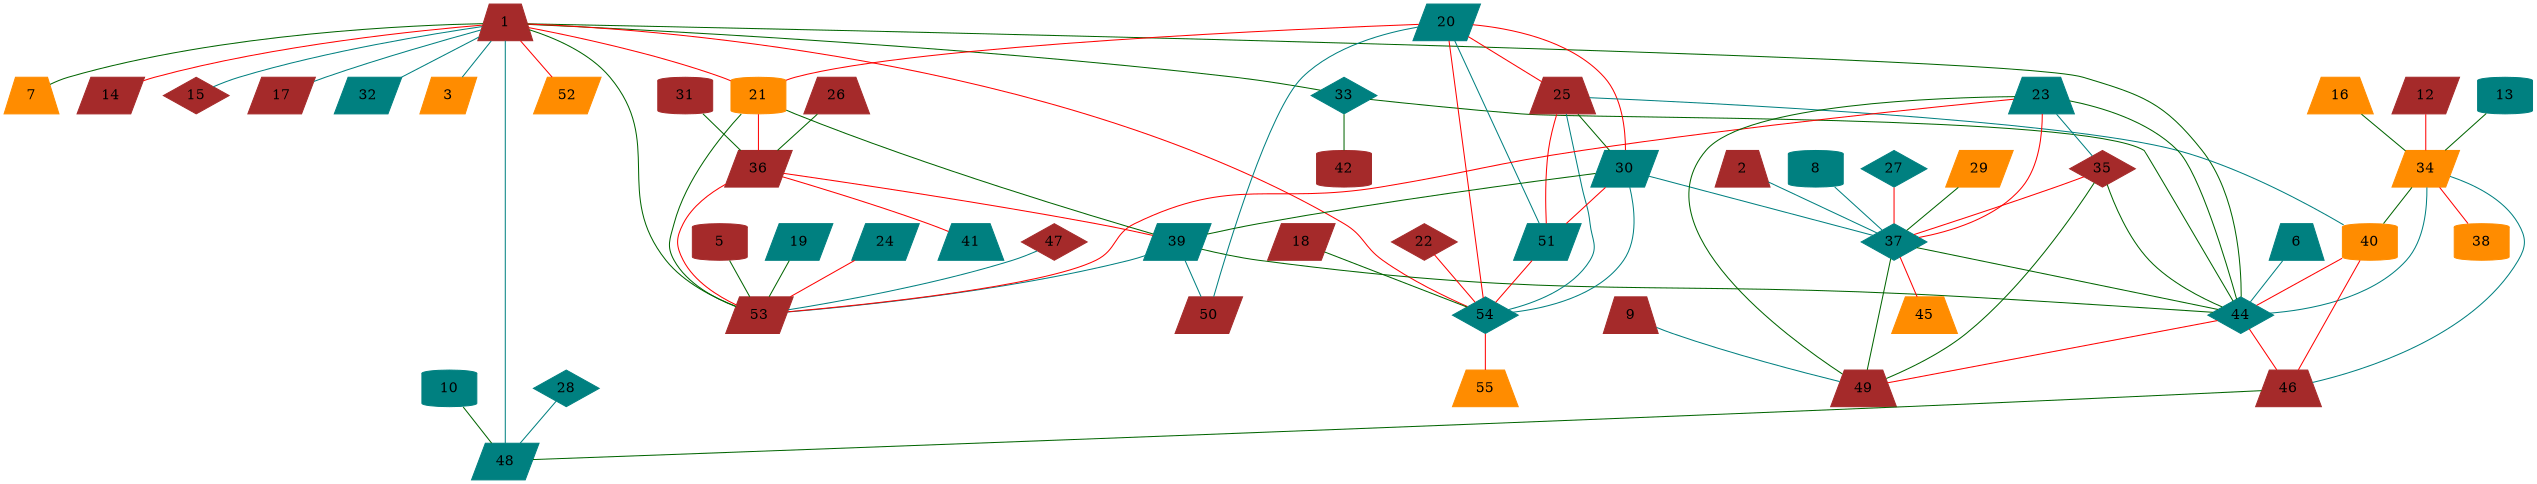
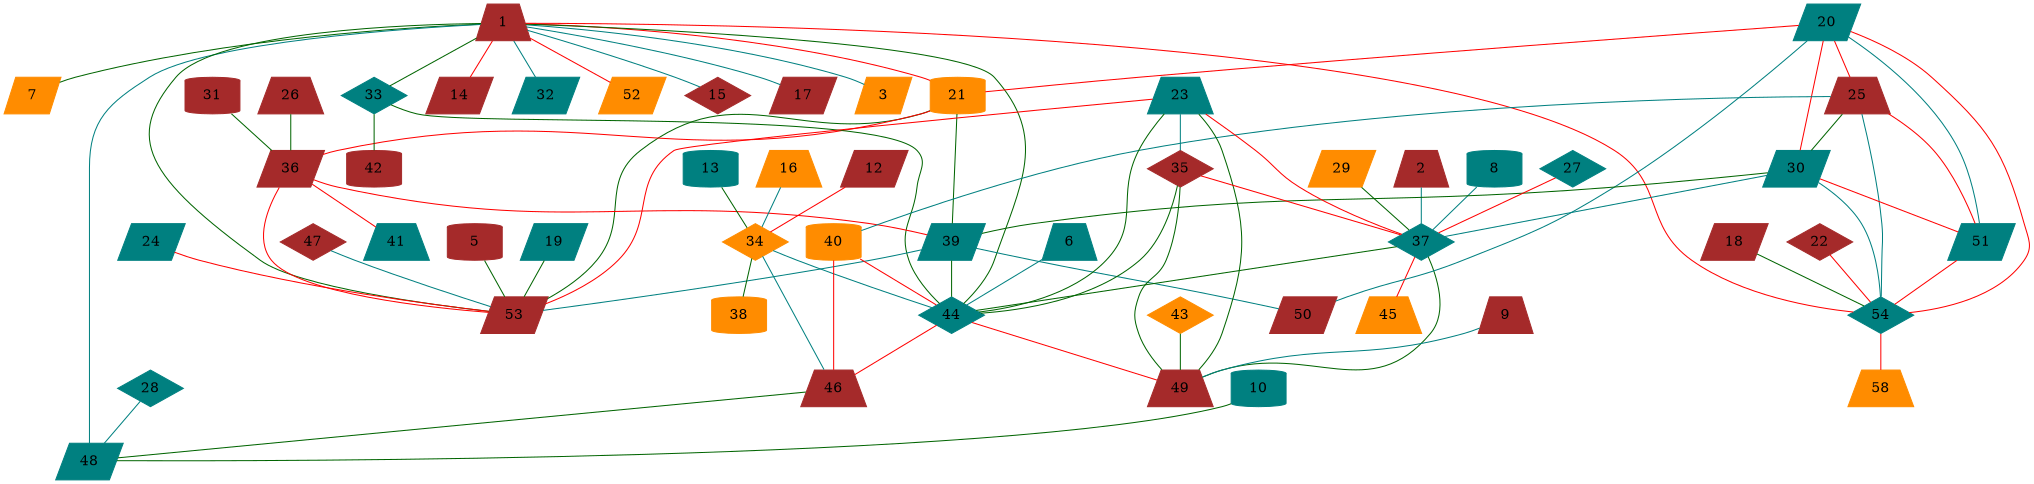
(32, 96) -> (33, 96)
(2384, 133) -> (771, 207)
(2426, 169) -> (755, 242)
(2398, 205) -> none
(2454, 205) -> (748, 274)
none -> (1180, 315)
(1485, 388) -> (1881, 388)
